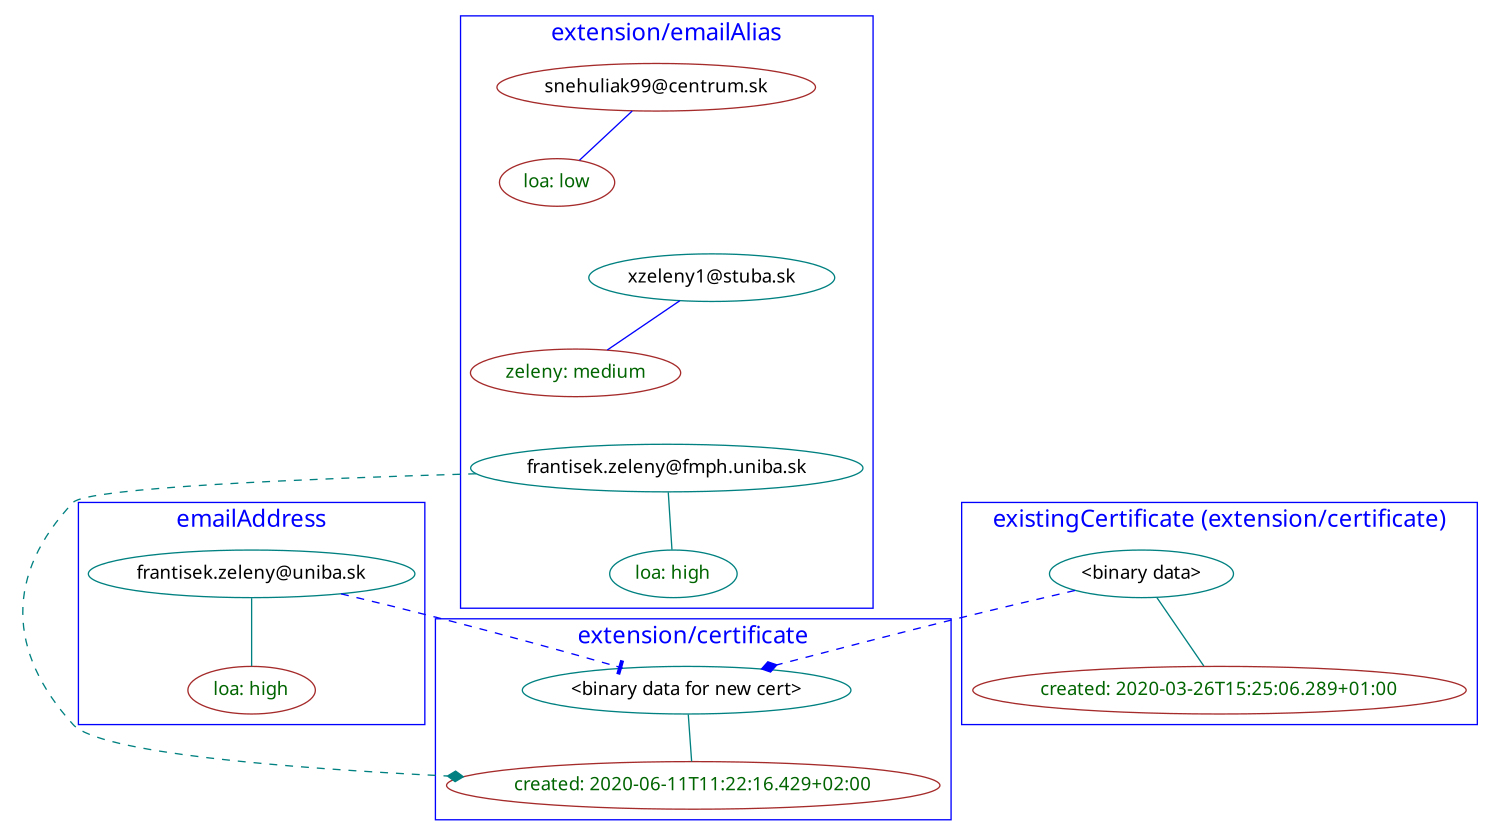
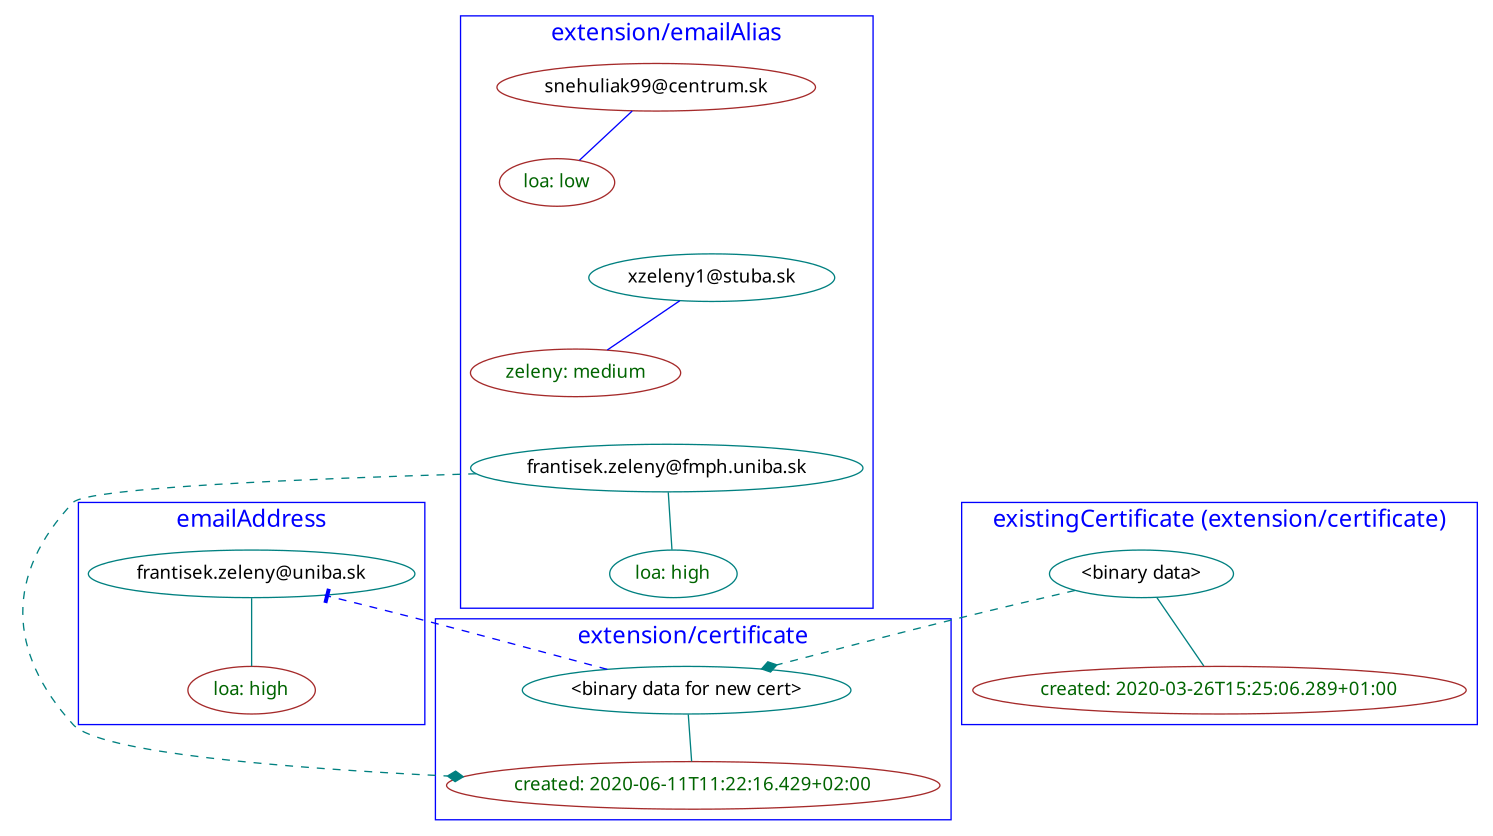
(918, 628) -> (918, 628)
(479, 629) -> (469, 632)
